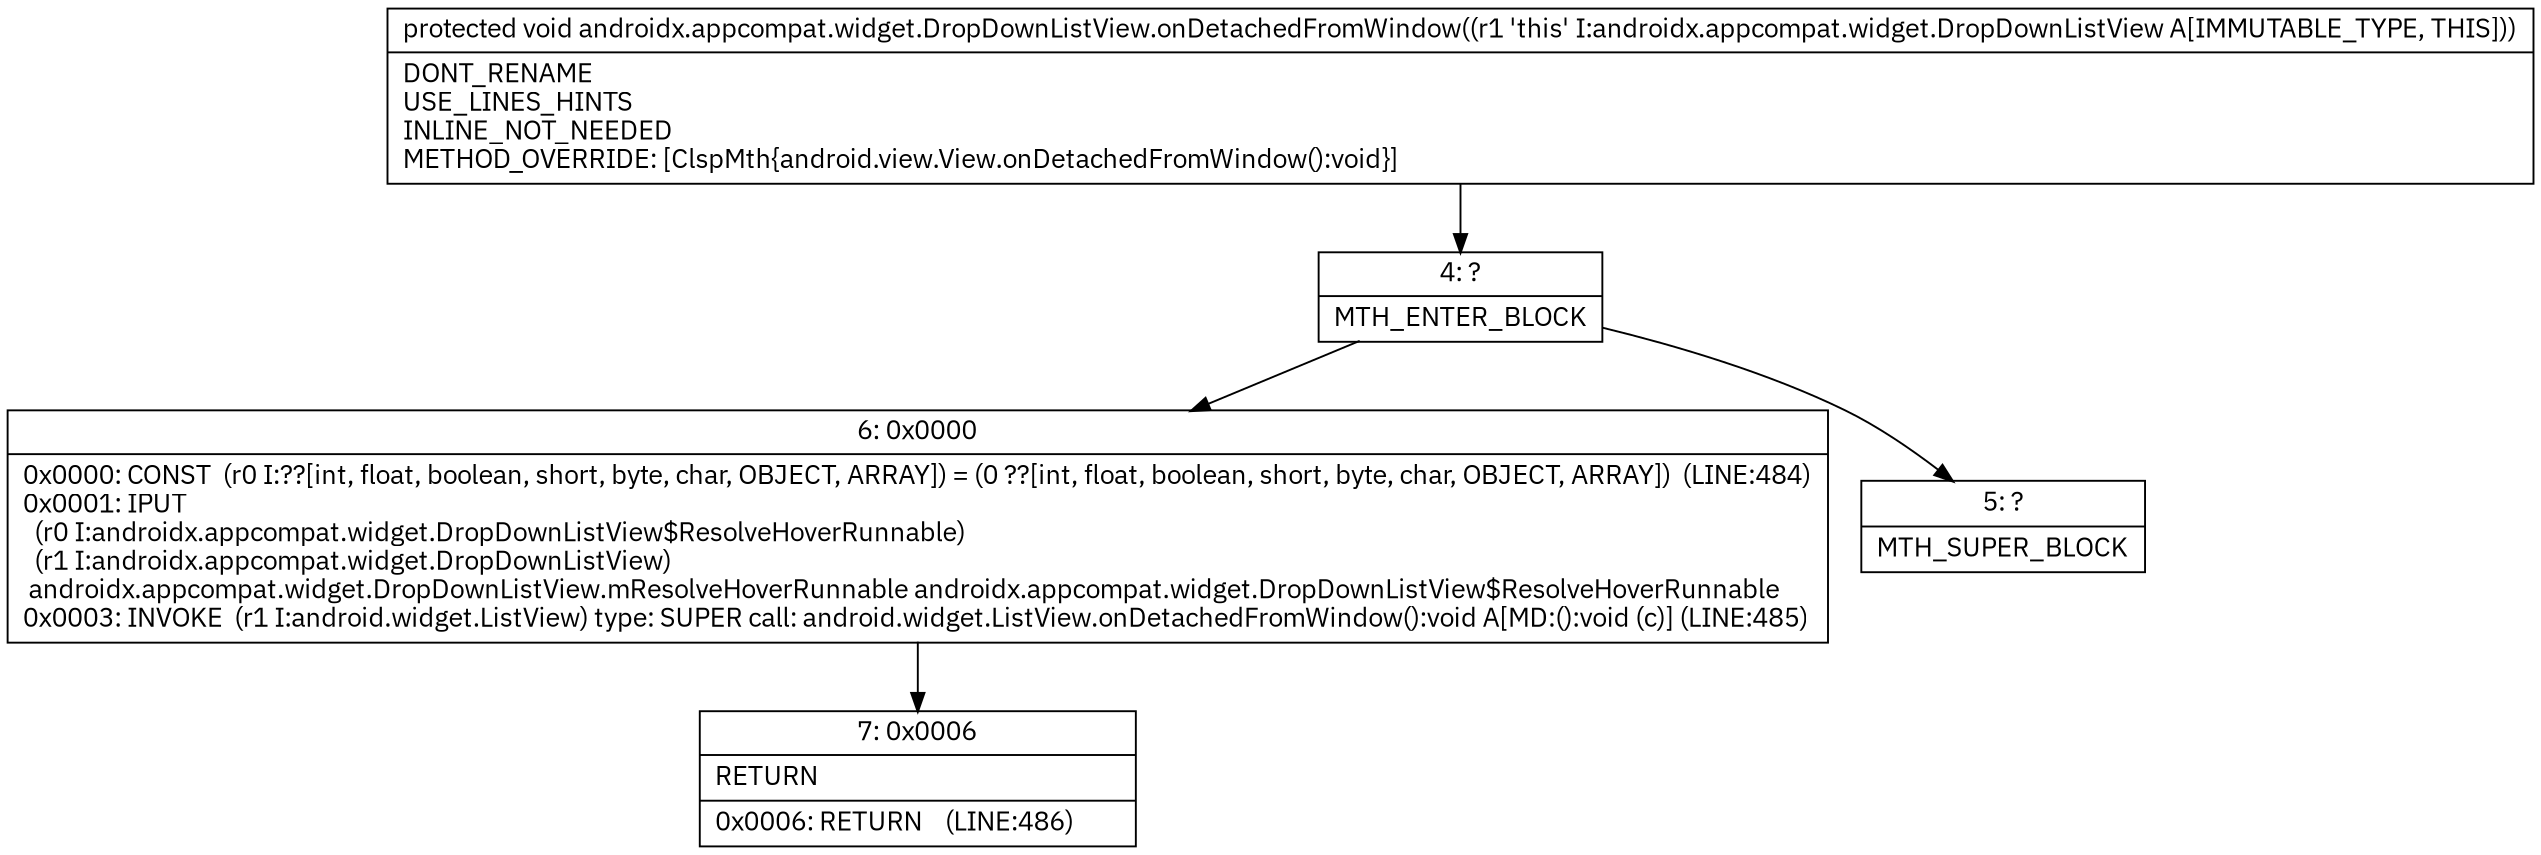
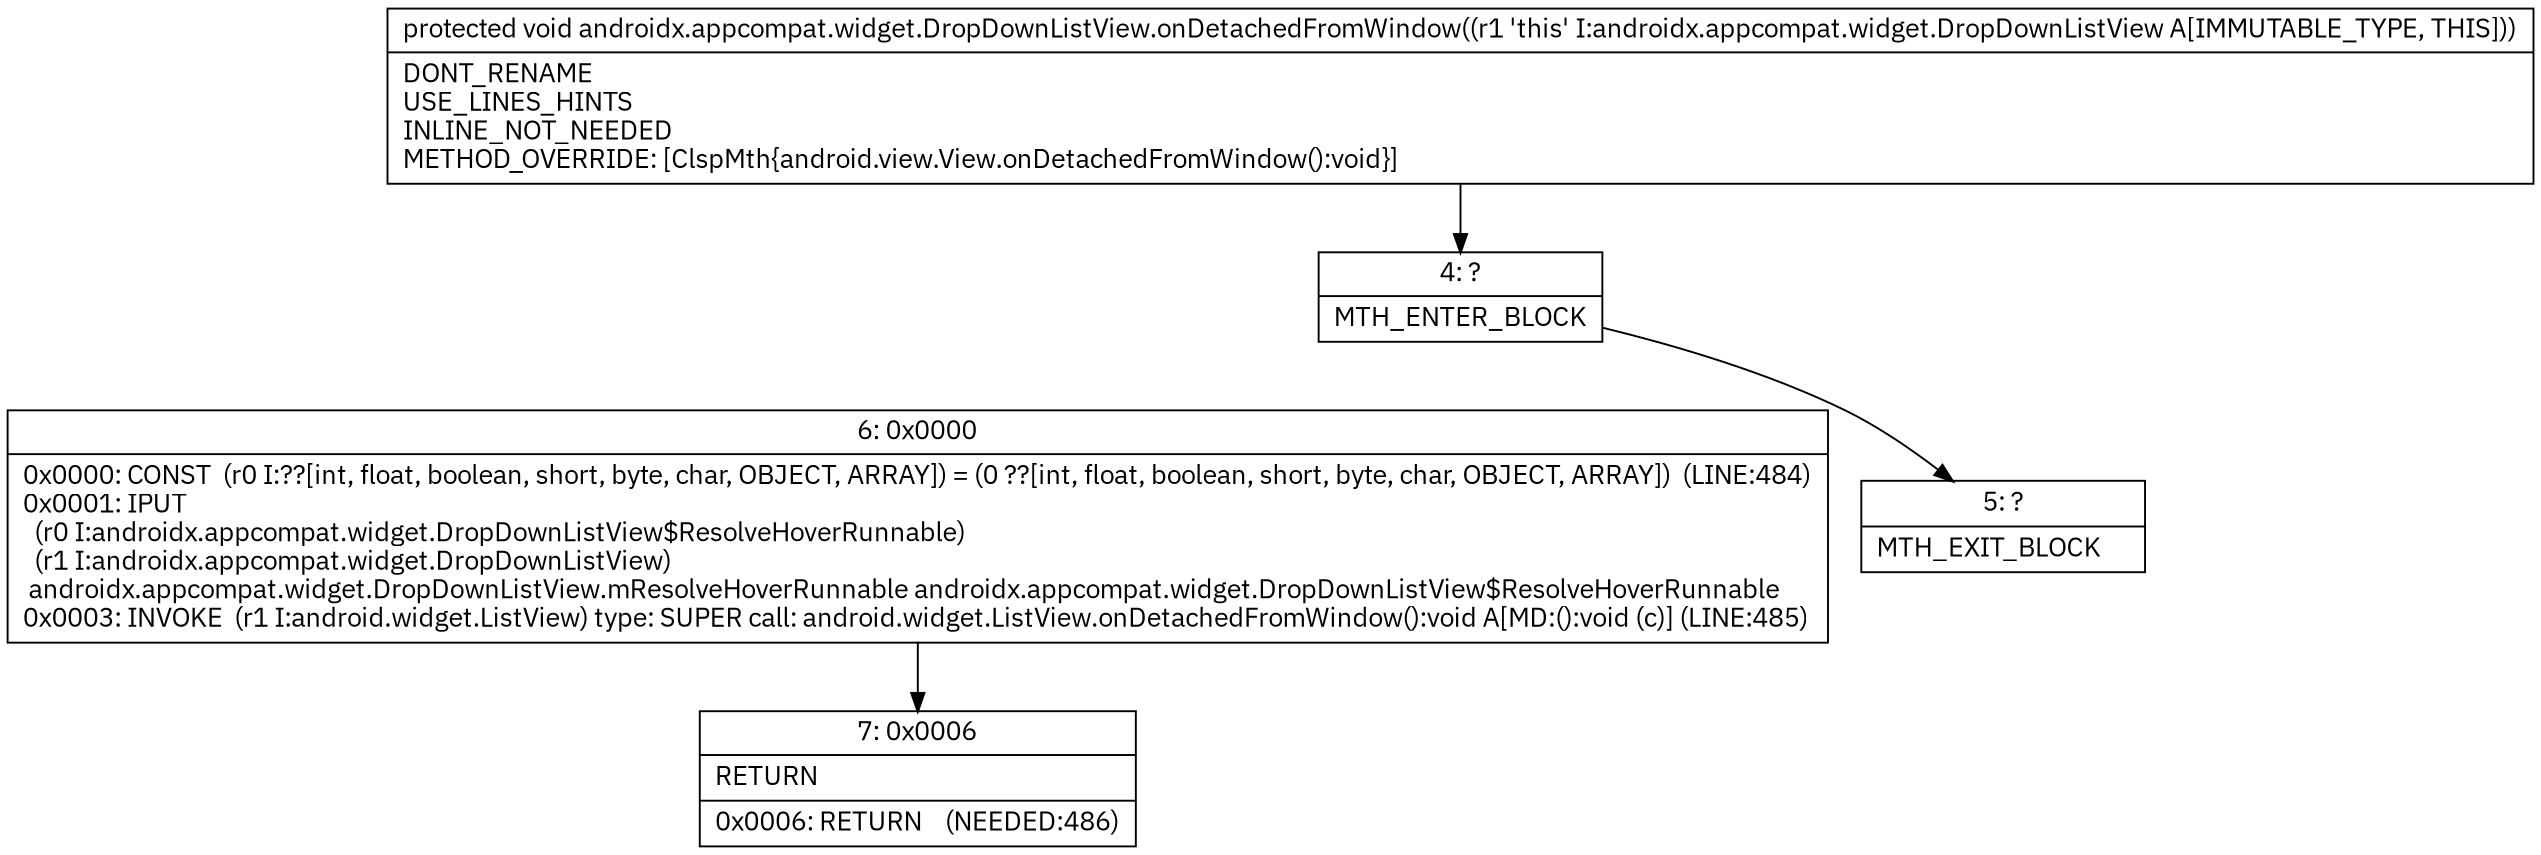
(1284, 372) -> none
(2003, 548) -> (1989, 548)
(895, 823) -> (918, 823)
